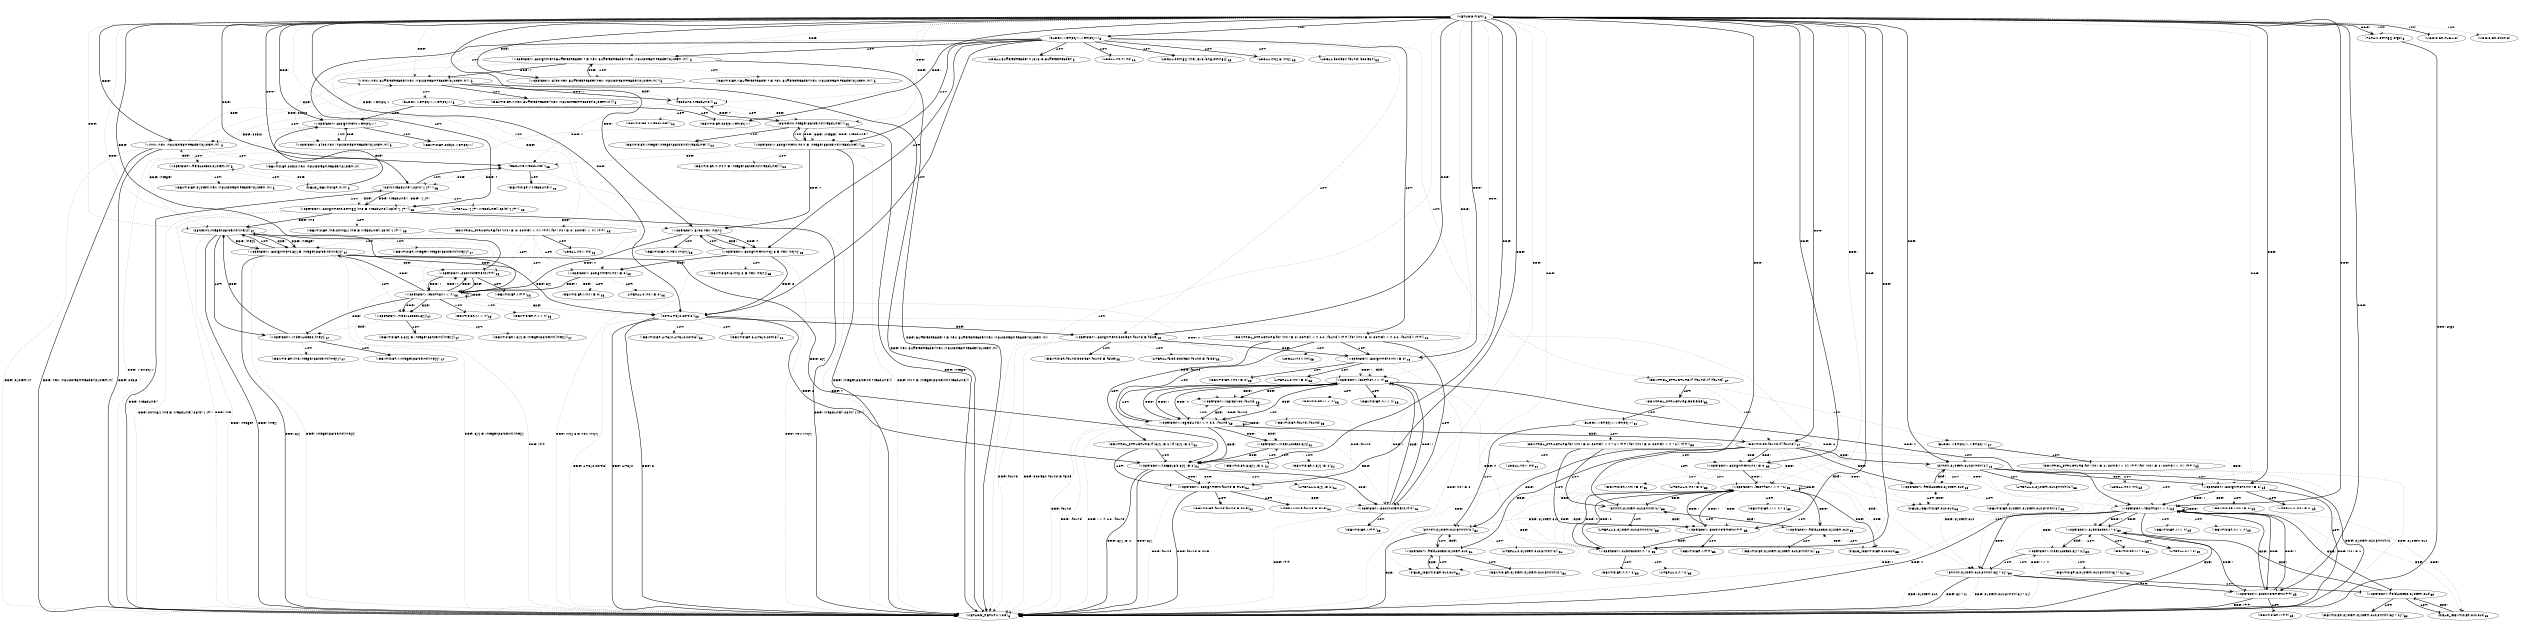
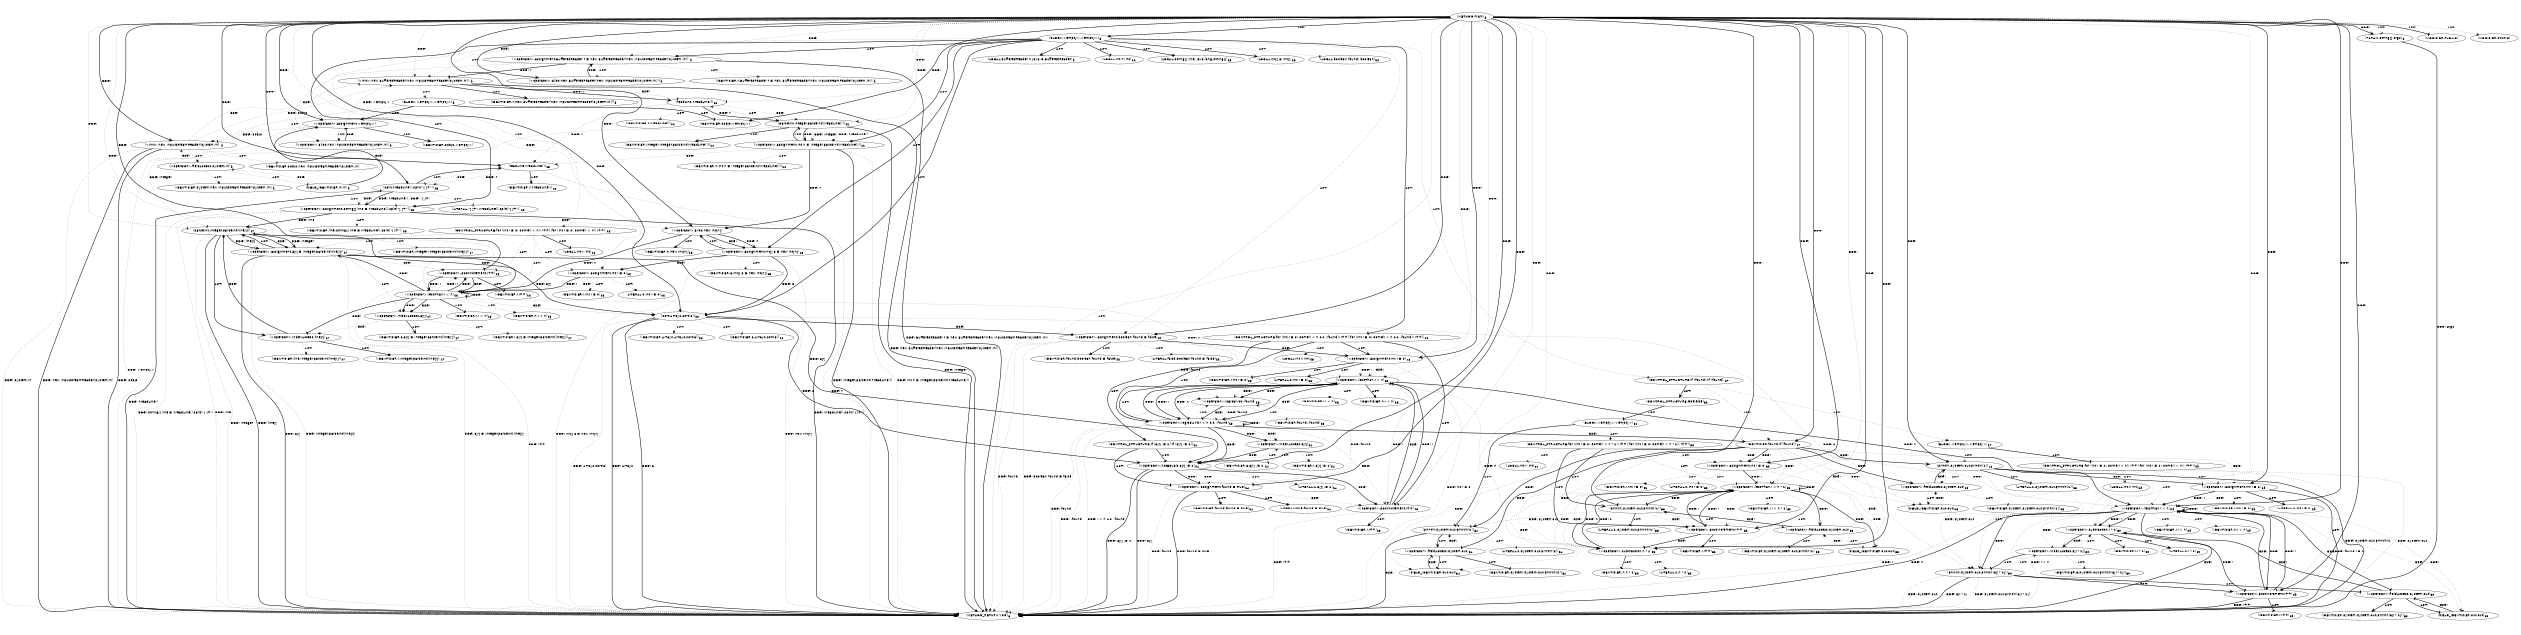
(2350, 552) -> (2350, 552)
